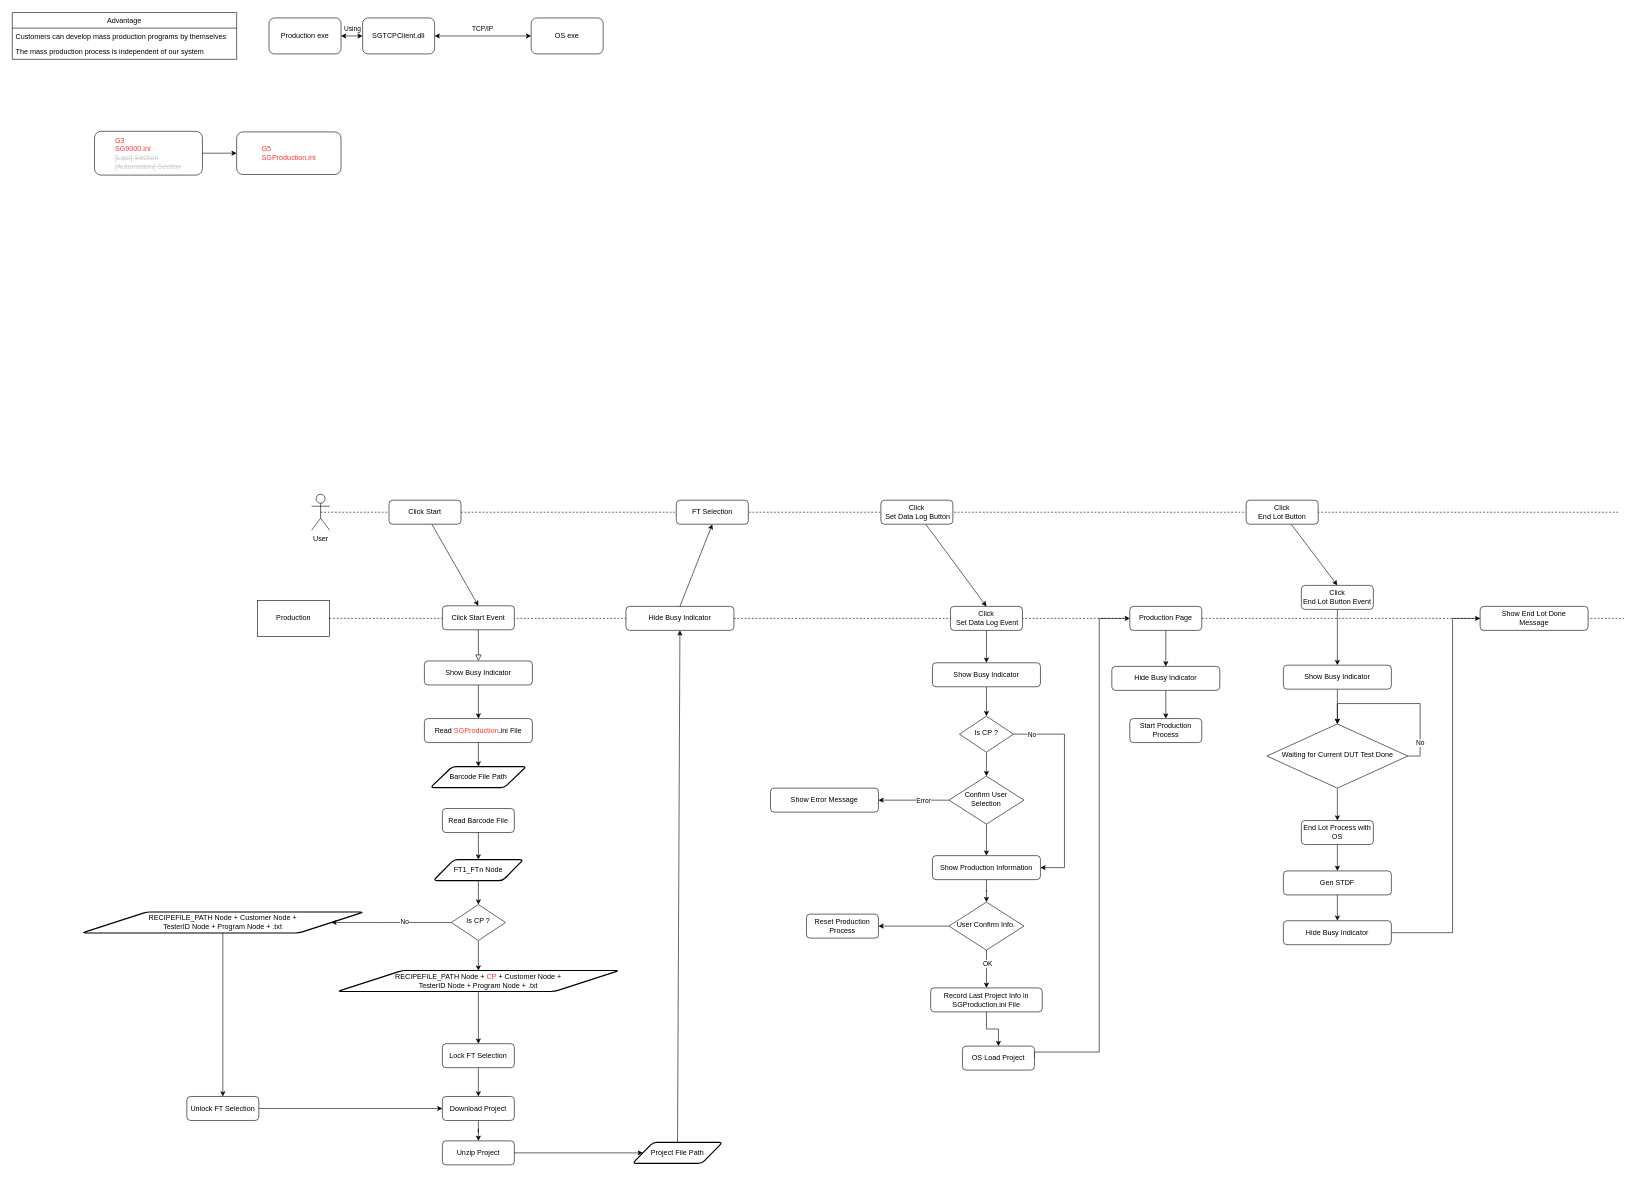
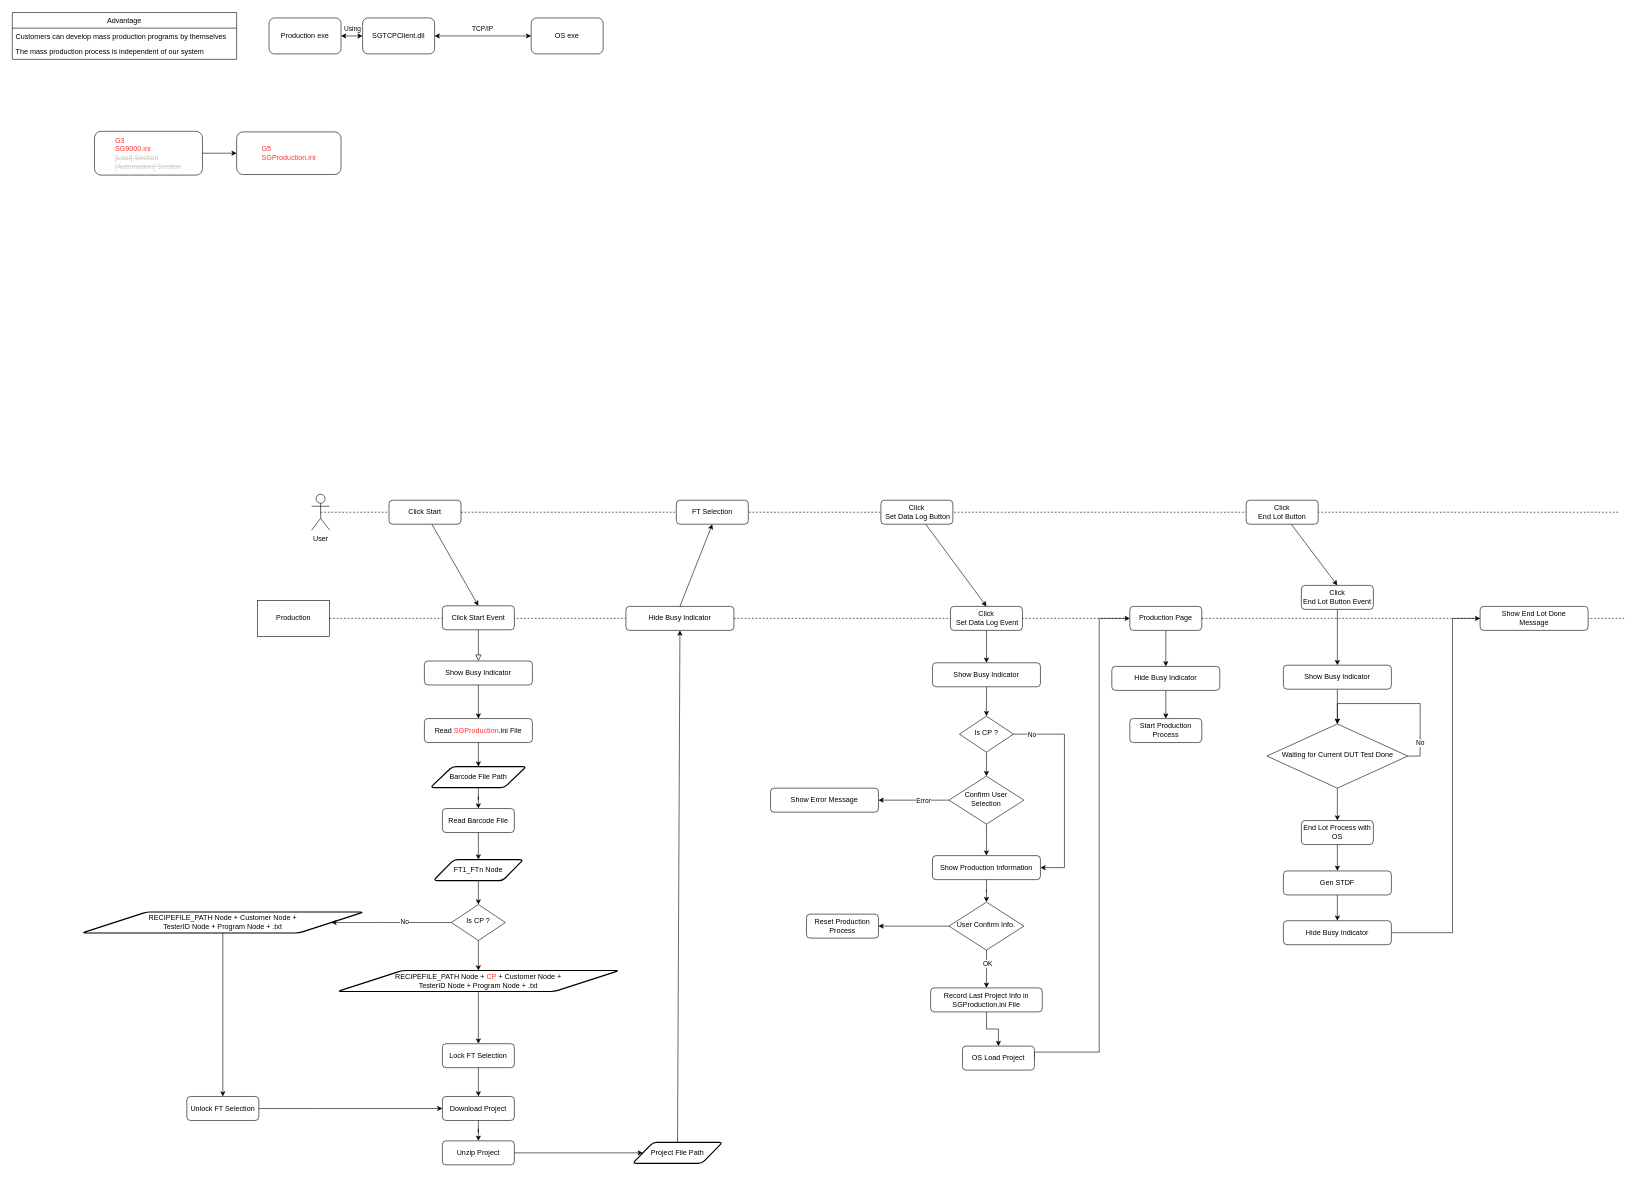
none -> (479, 798)
